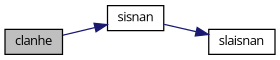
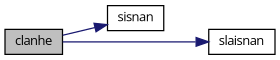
(180, 28) -> (129, 42)
